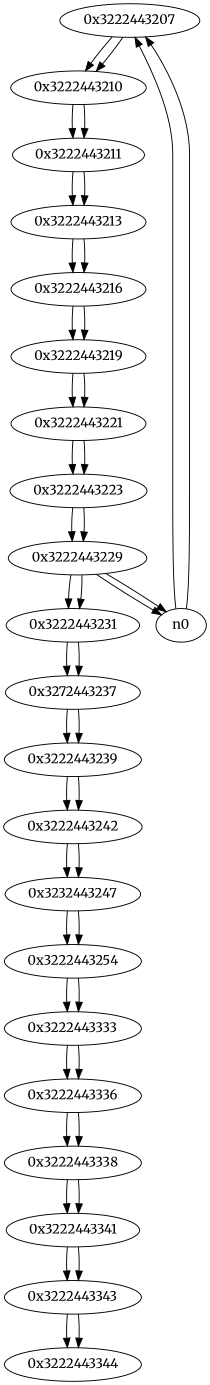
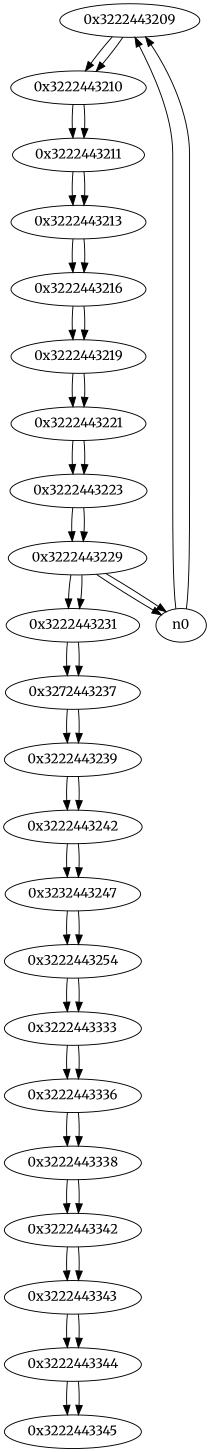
(130, 21) -> (130, 21)
(73, 1230) -> (73, 1230)
none -> (73, 1432)
